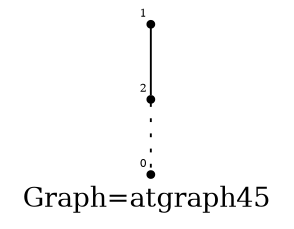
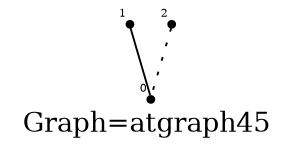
(151, 61) -> (140, 61)
